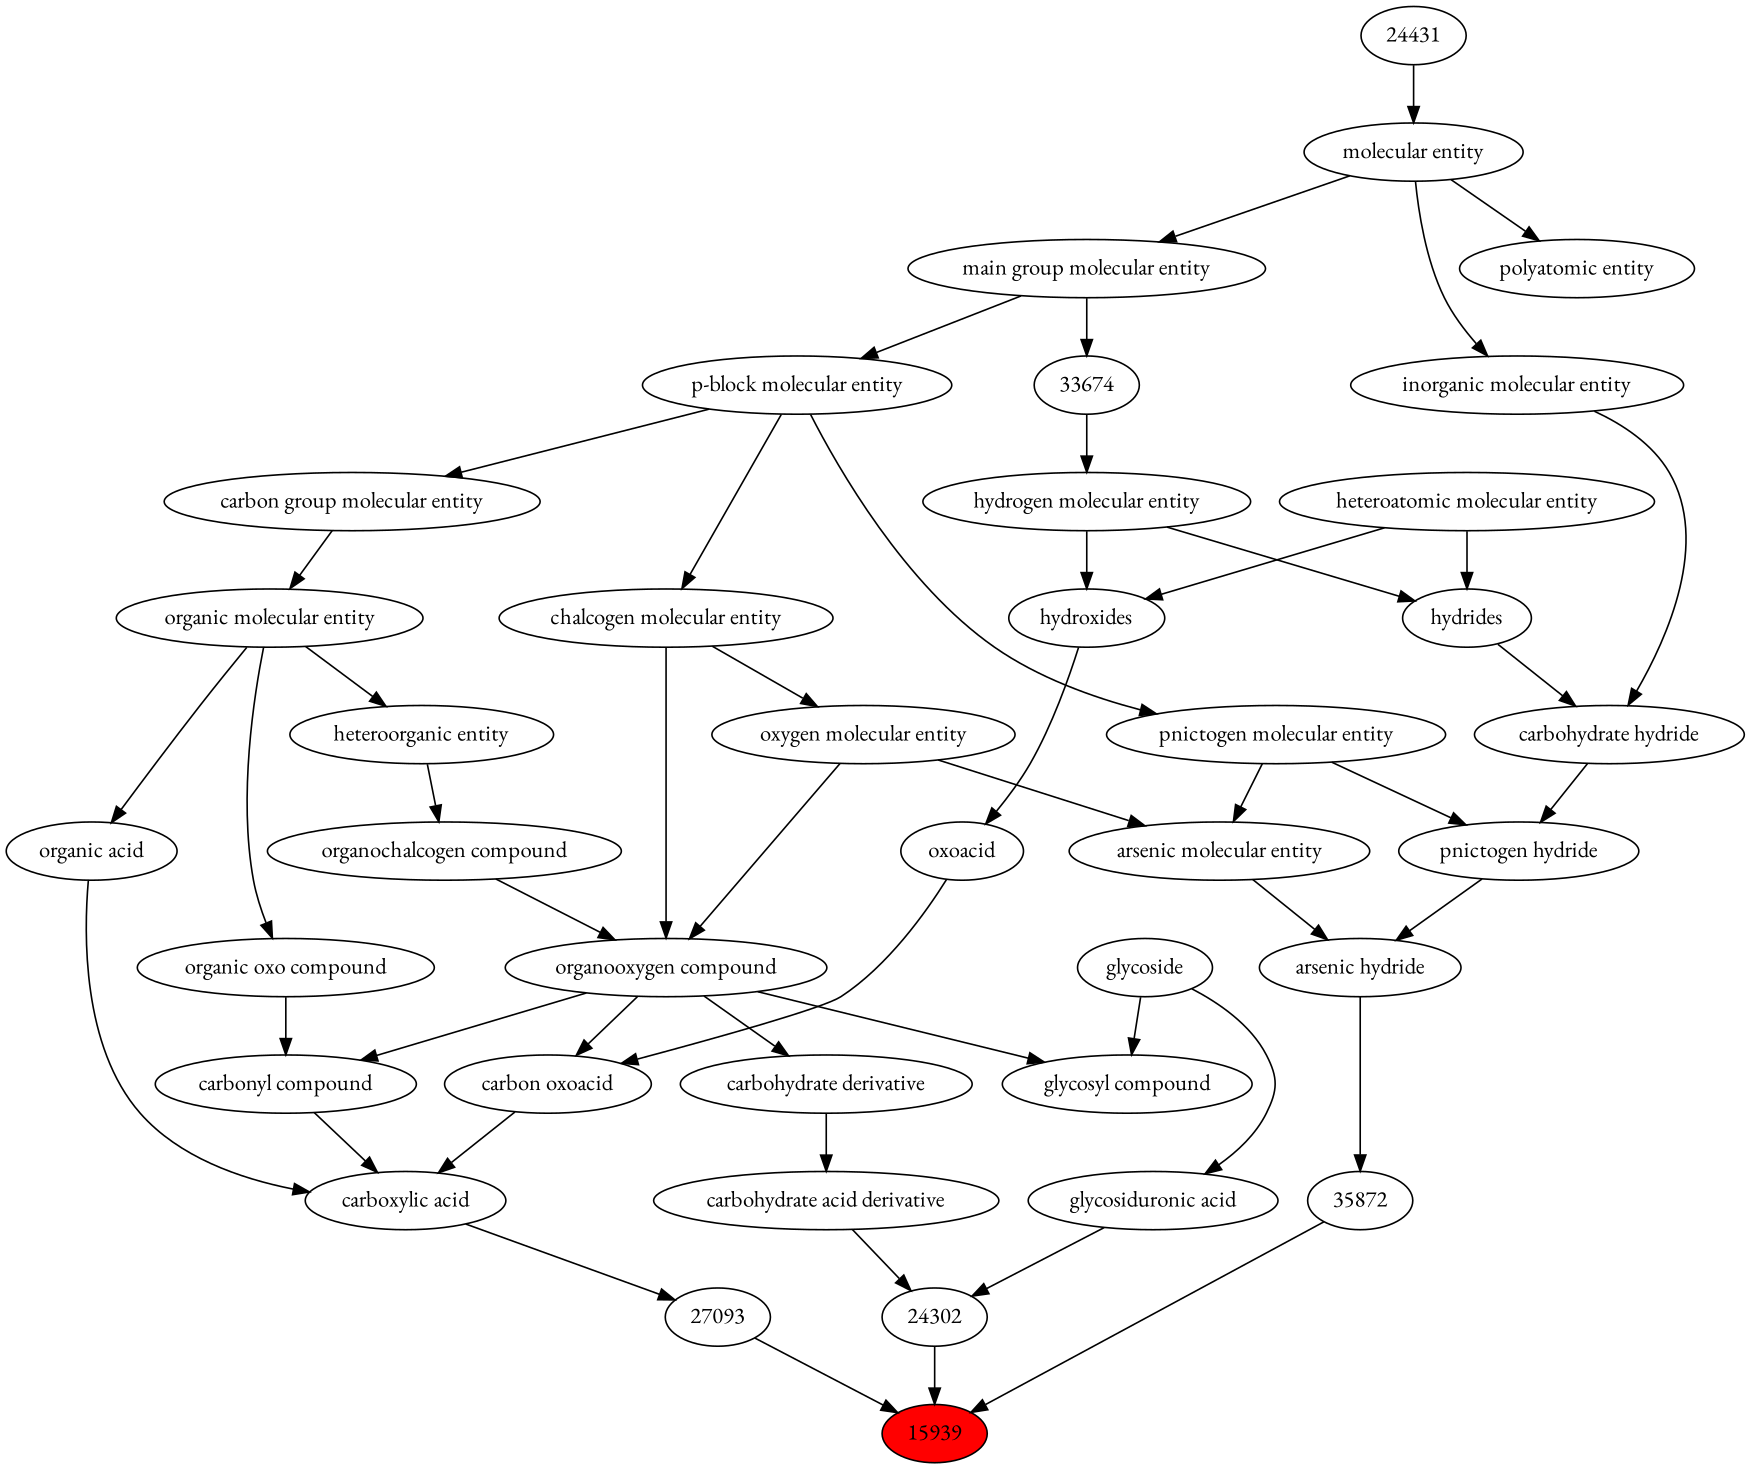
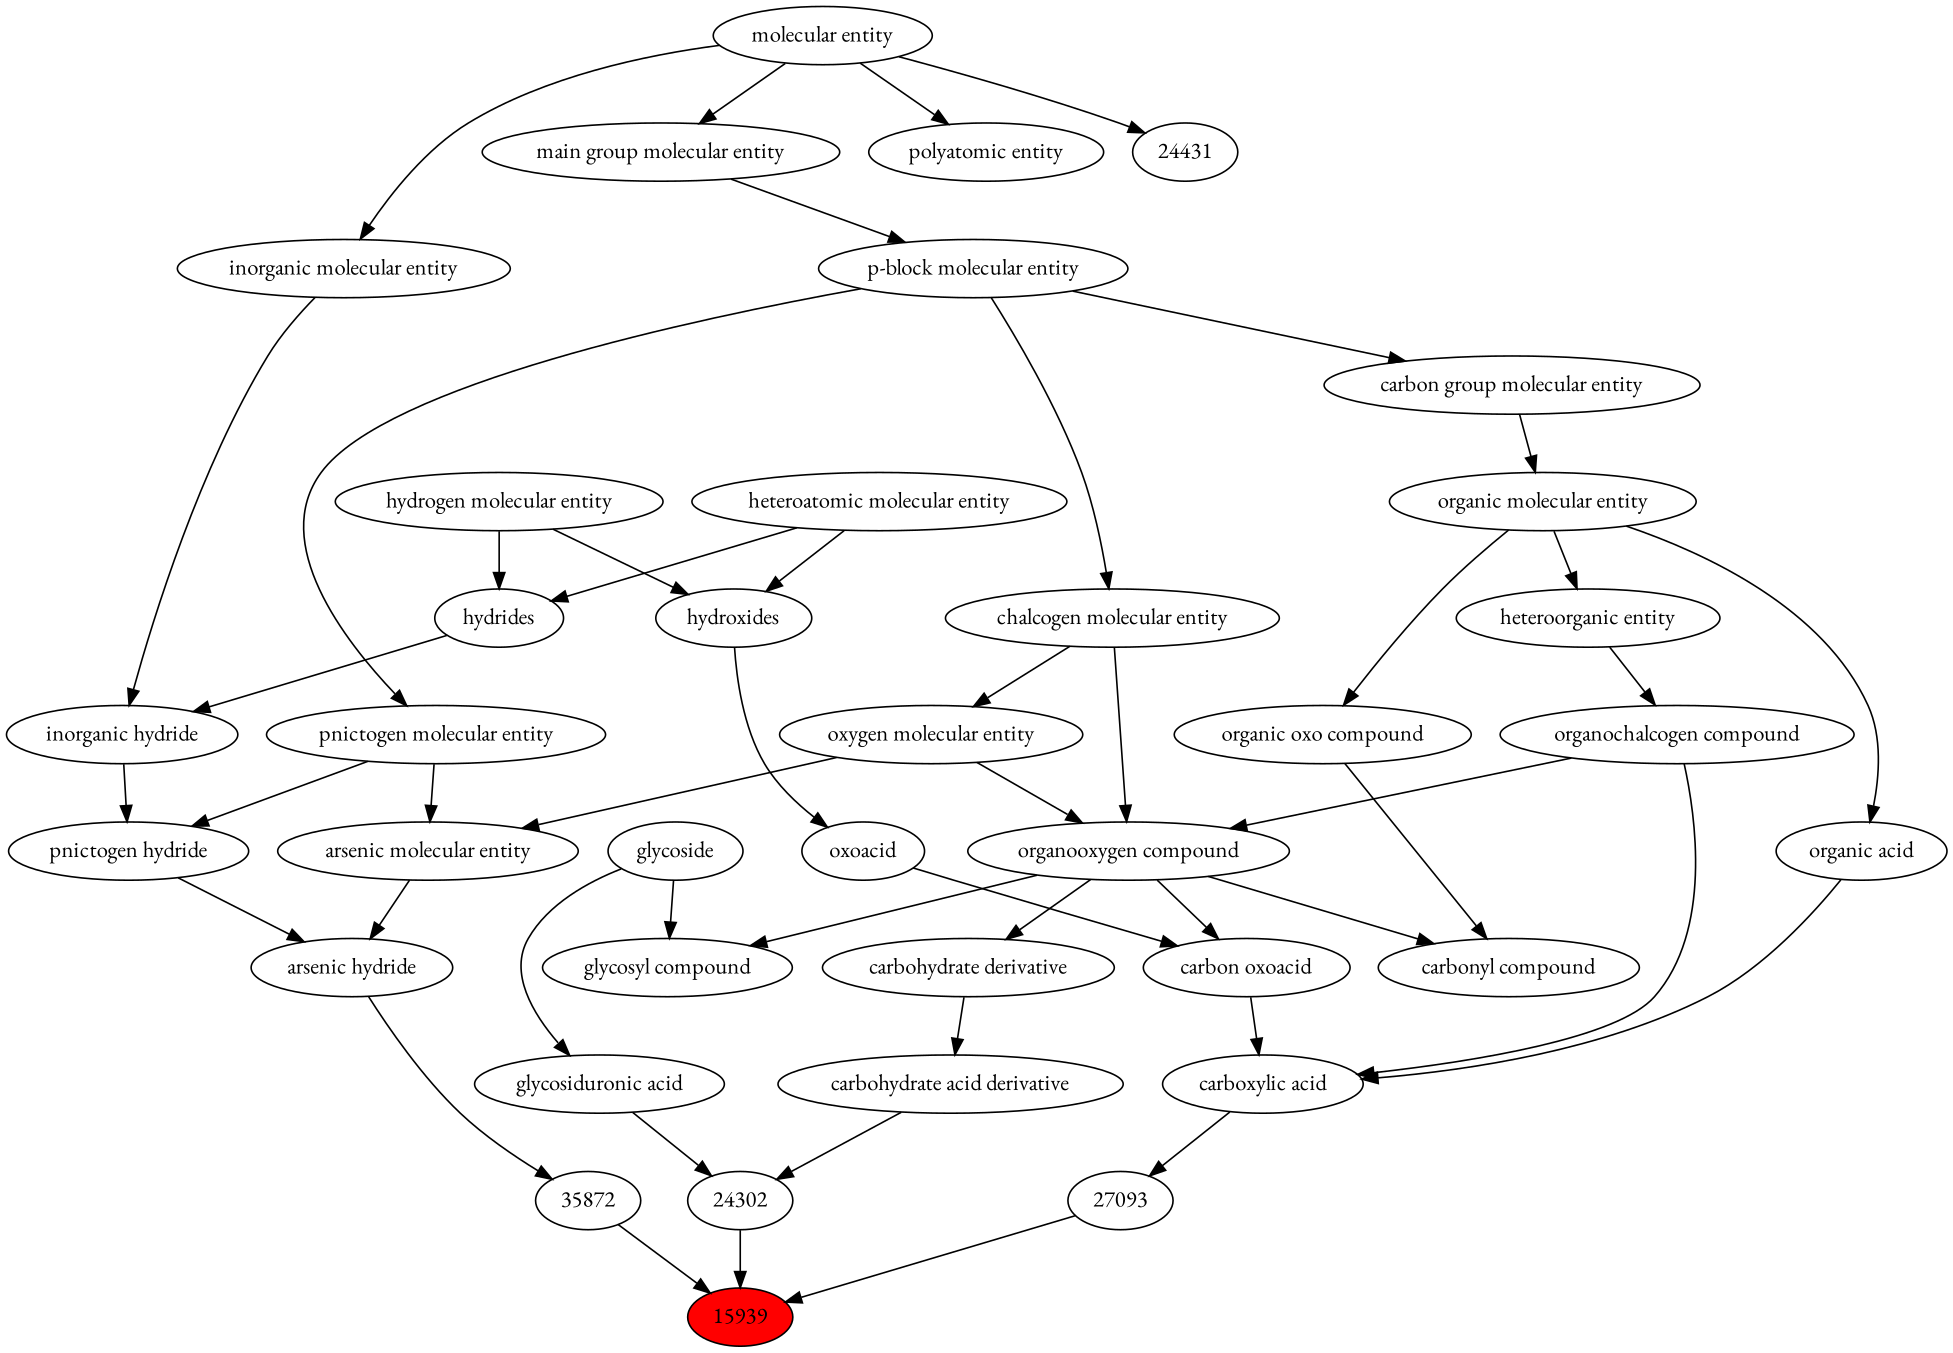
(1414, 86) -> (1015, 90)
(1087, 385) -> none
(1609, 735) -> (122, 735)
(340, 1137) -> (1634, 1012)
